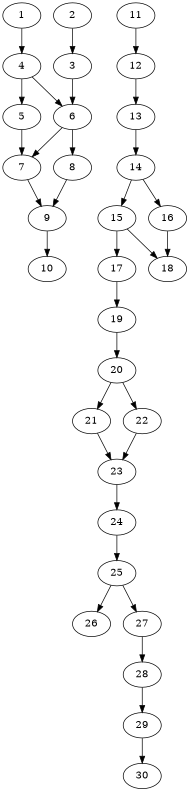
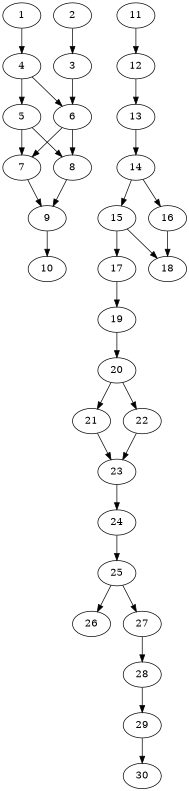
none -> (44, 139)
